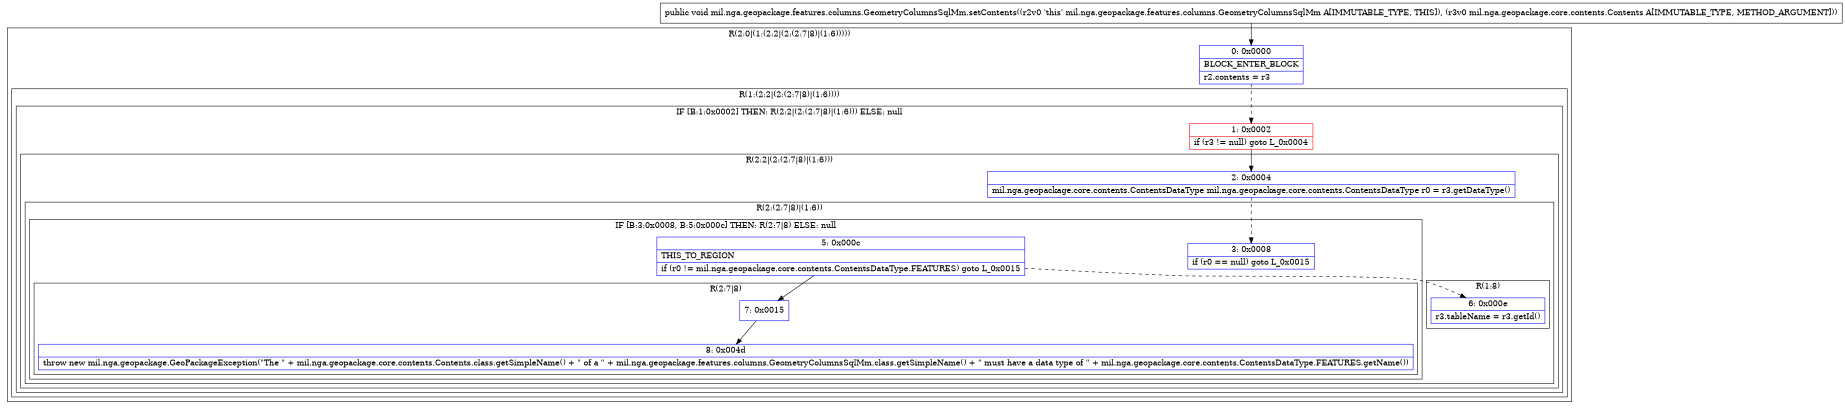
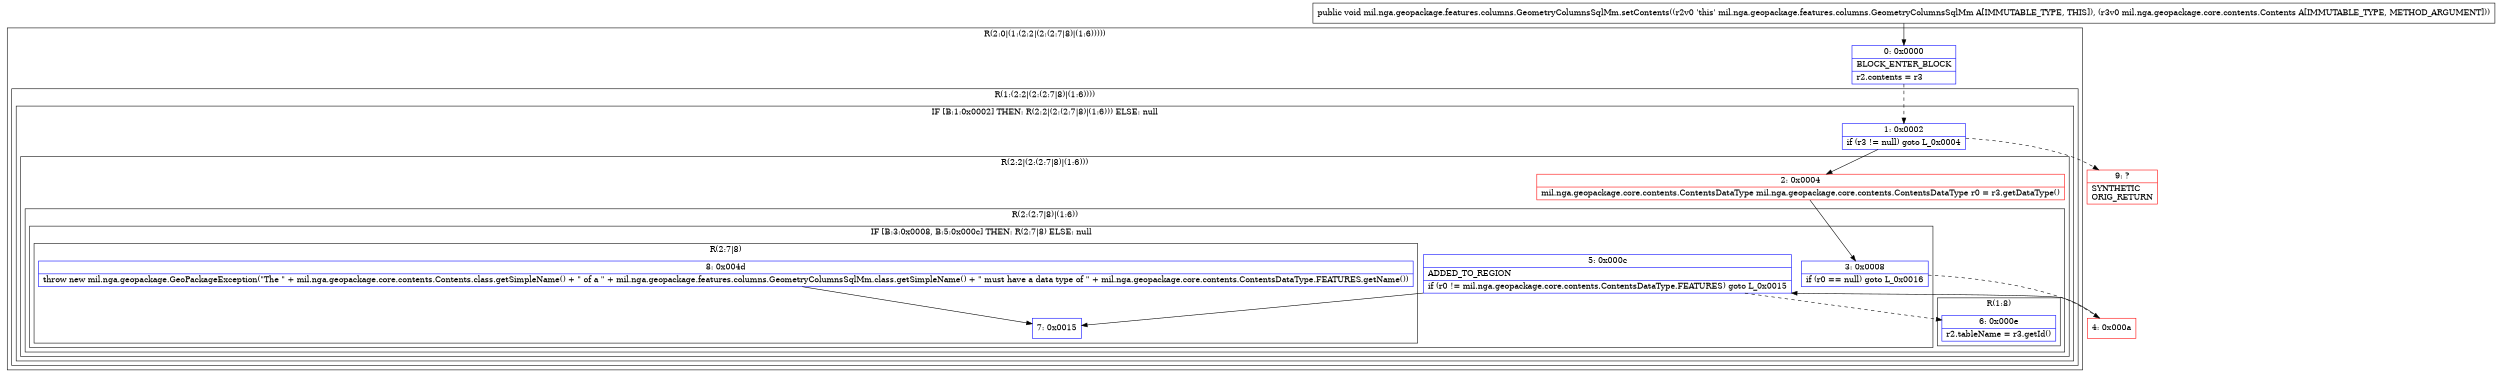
(1251, 137) -> (1904, 137)
(1251, 185) -> (1801, 187)
none -> (2122, 187)
(1251, 216) -> (1832, 230)
(698, 256) -> (1470, 274)
(1251, 262) -> (1865, 280)
(1488, 317) -> (1999, 334)
none -> (2112, 328)
(748, 330) -> (914, 305)
